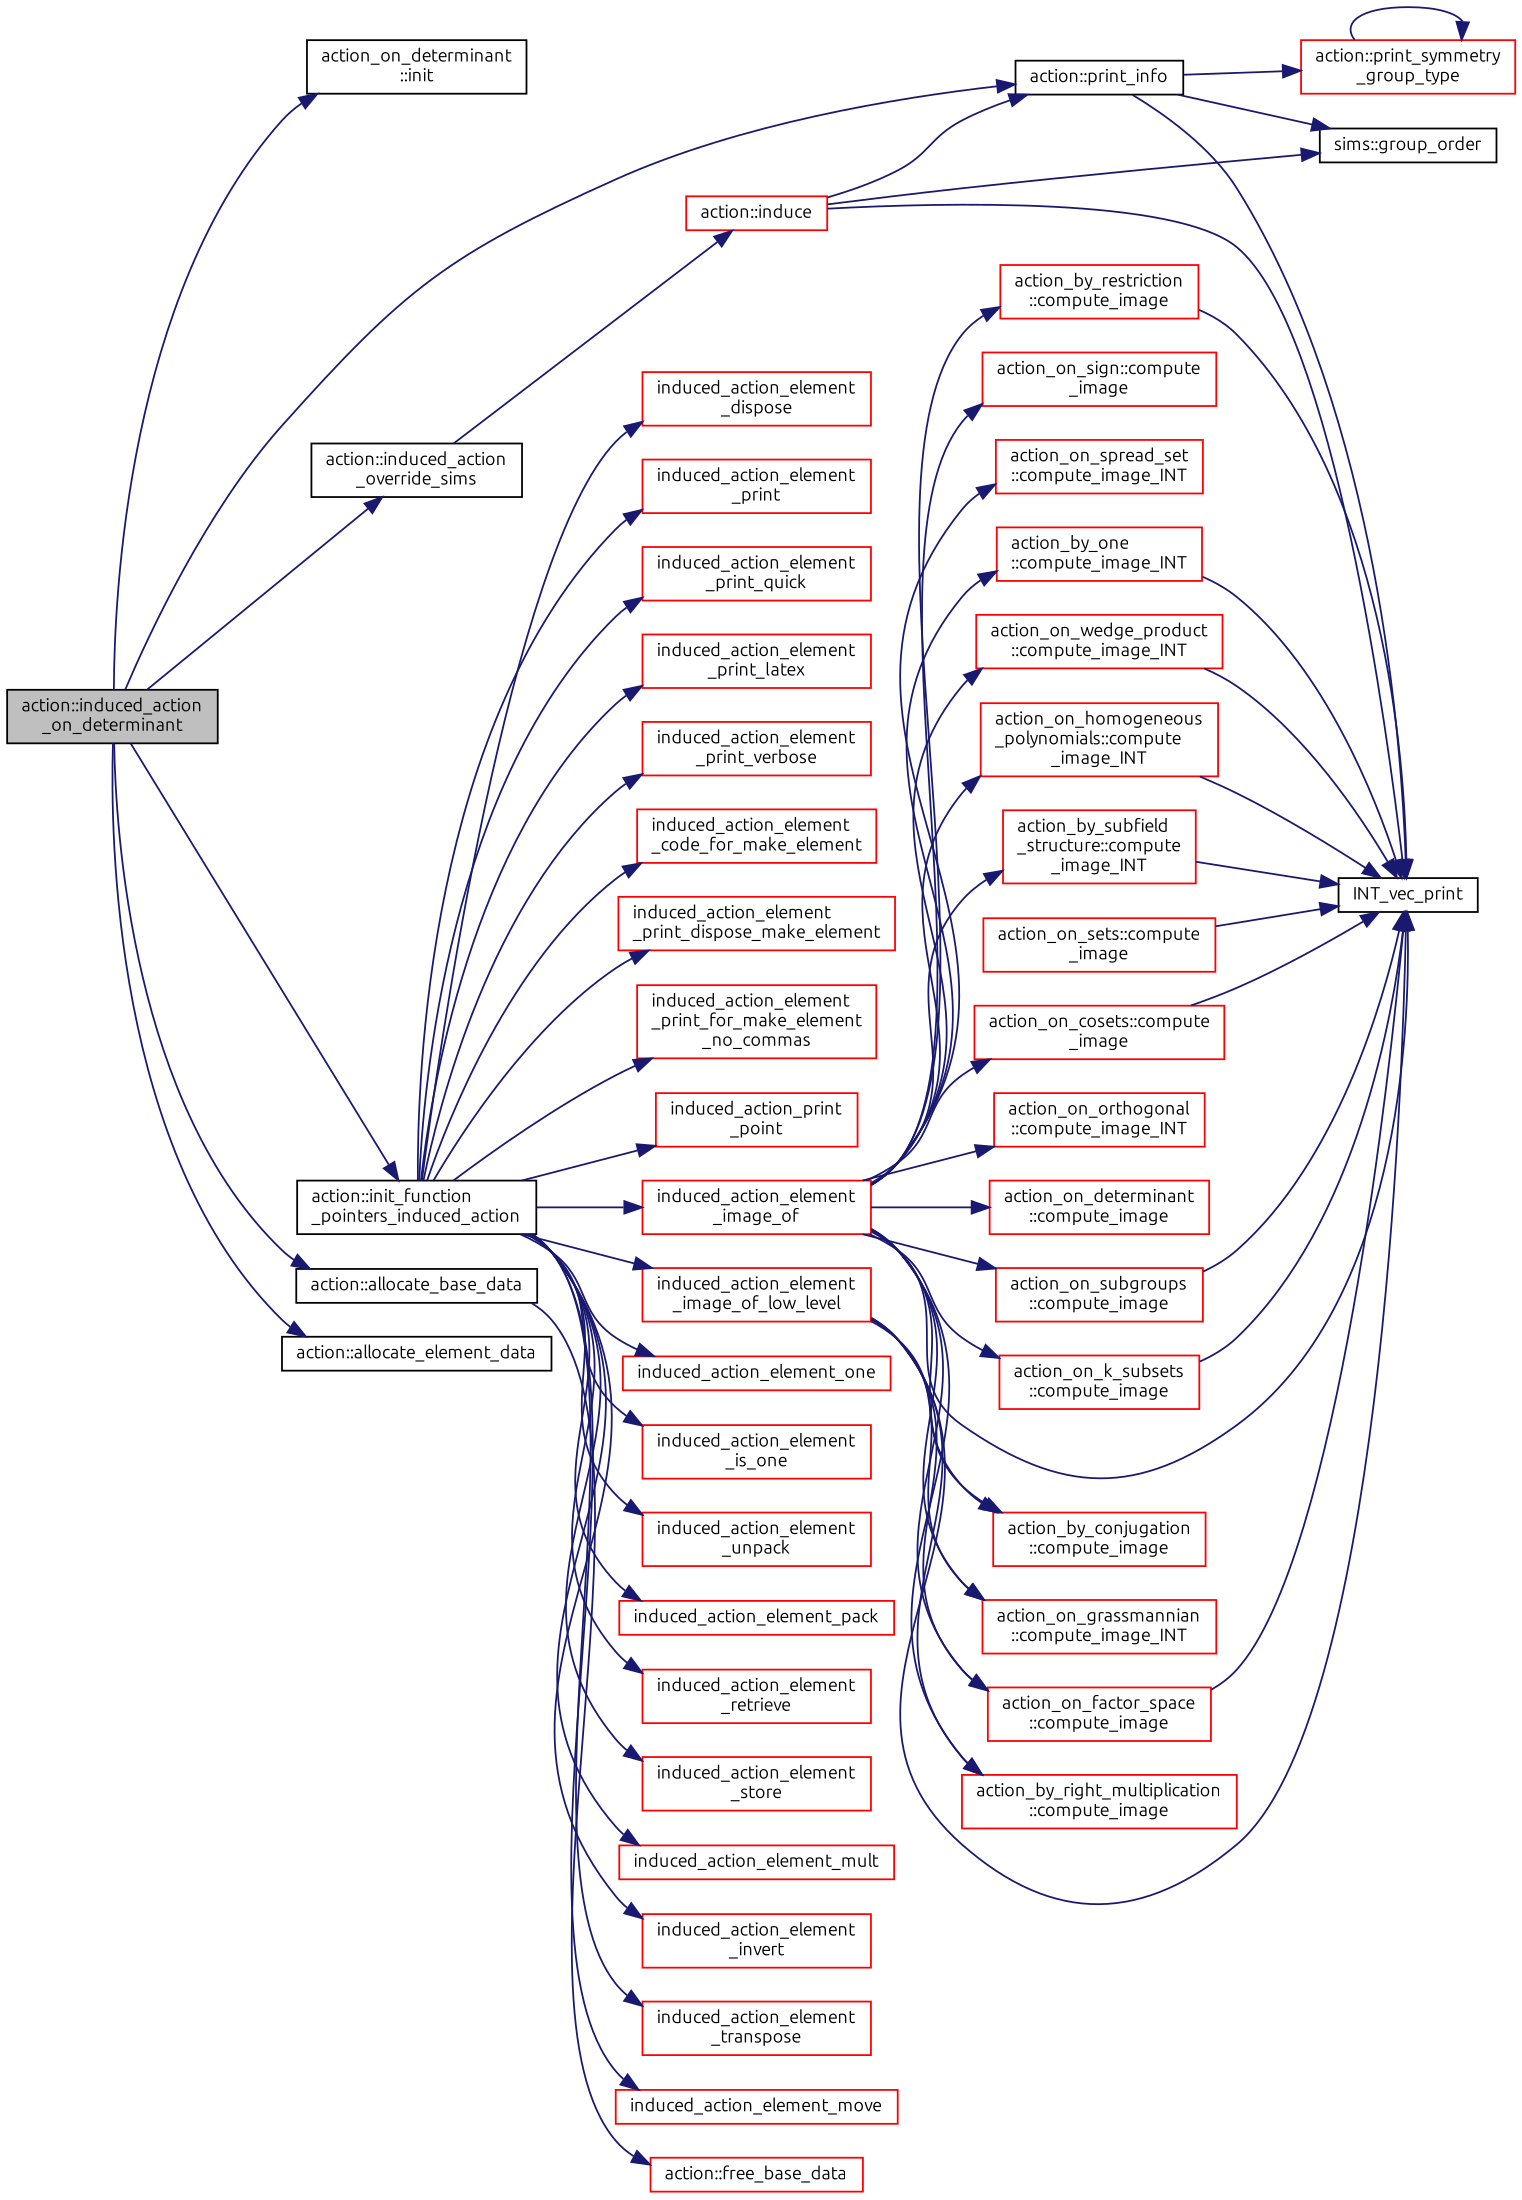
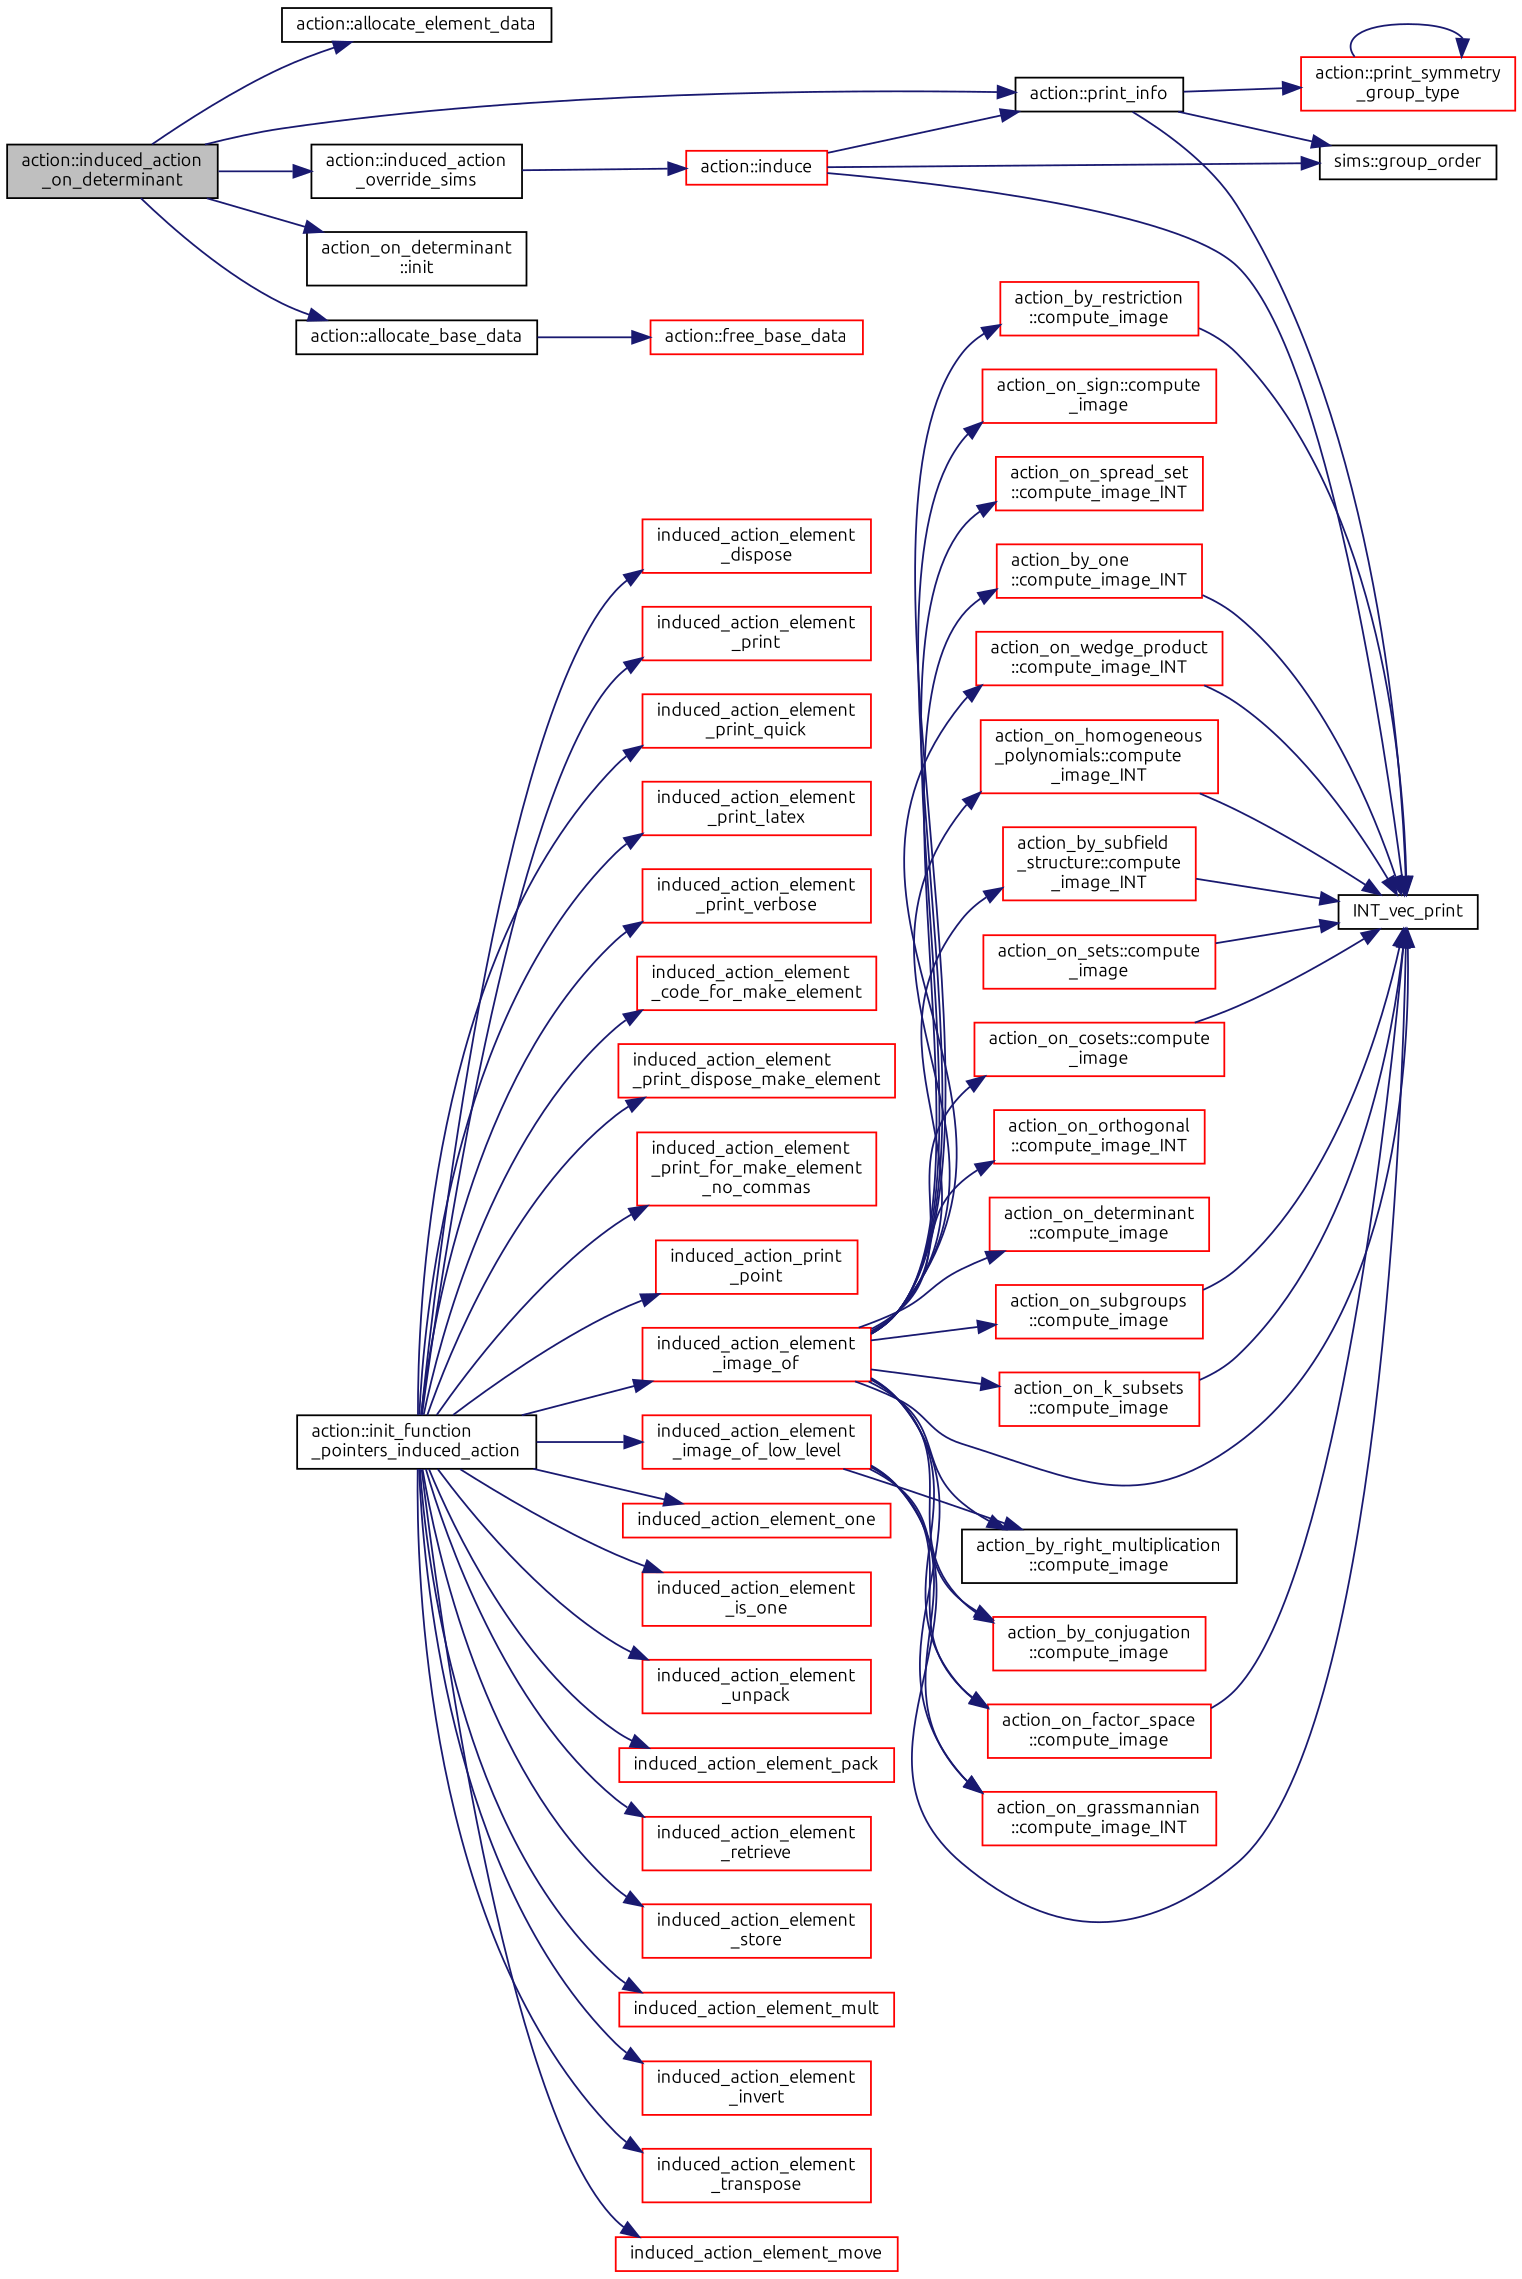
(260, 954) -> none
(1099, 1802) -> (1099, 1556)
